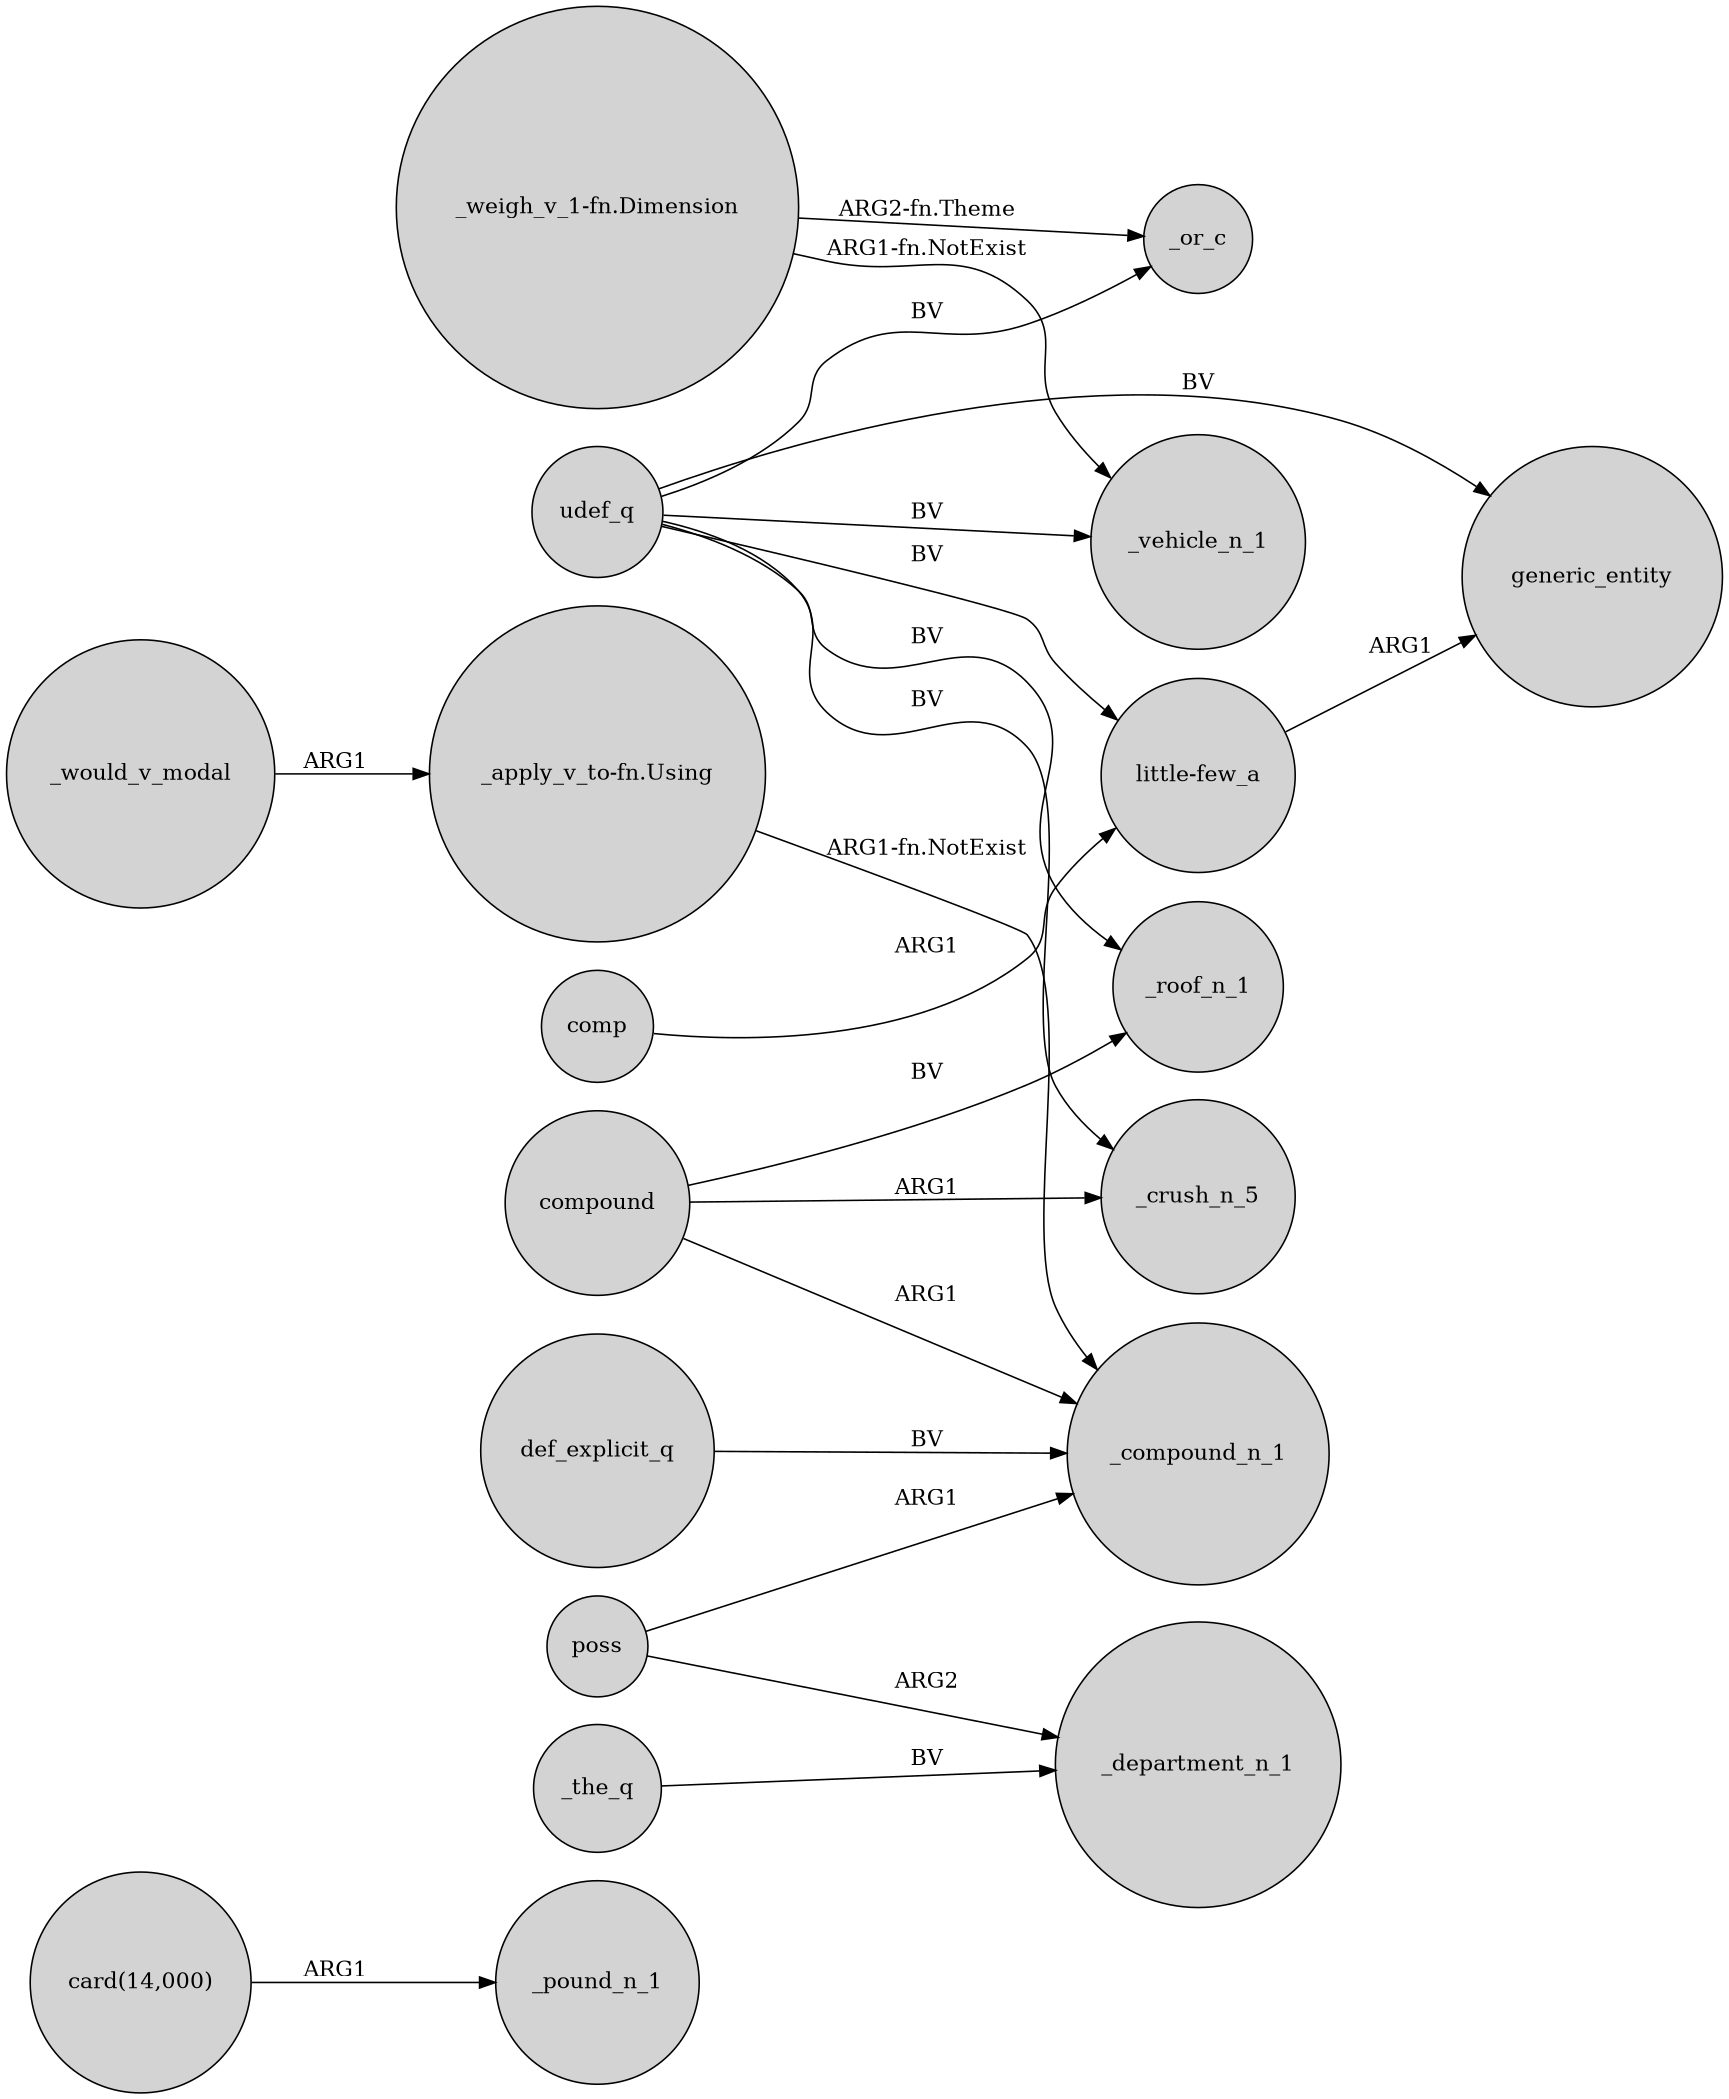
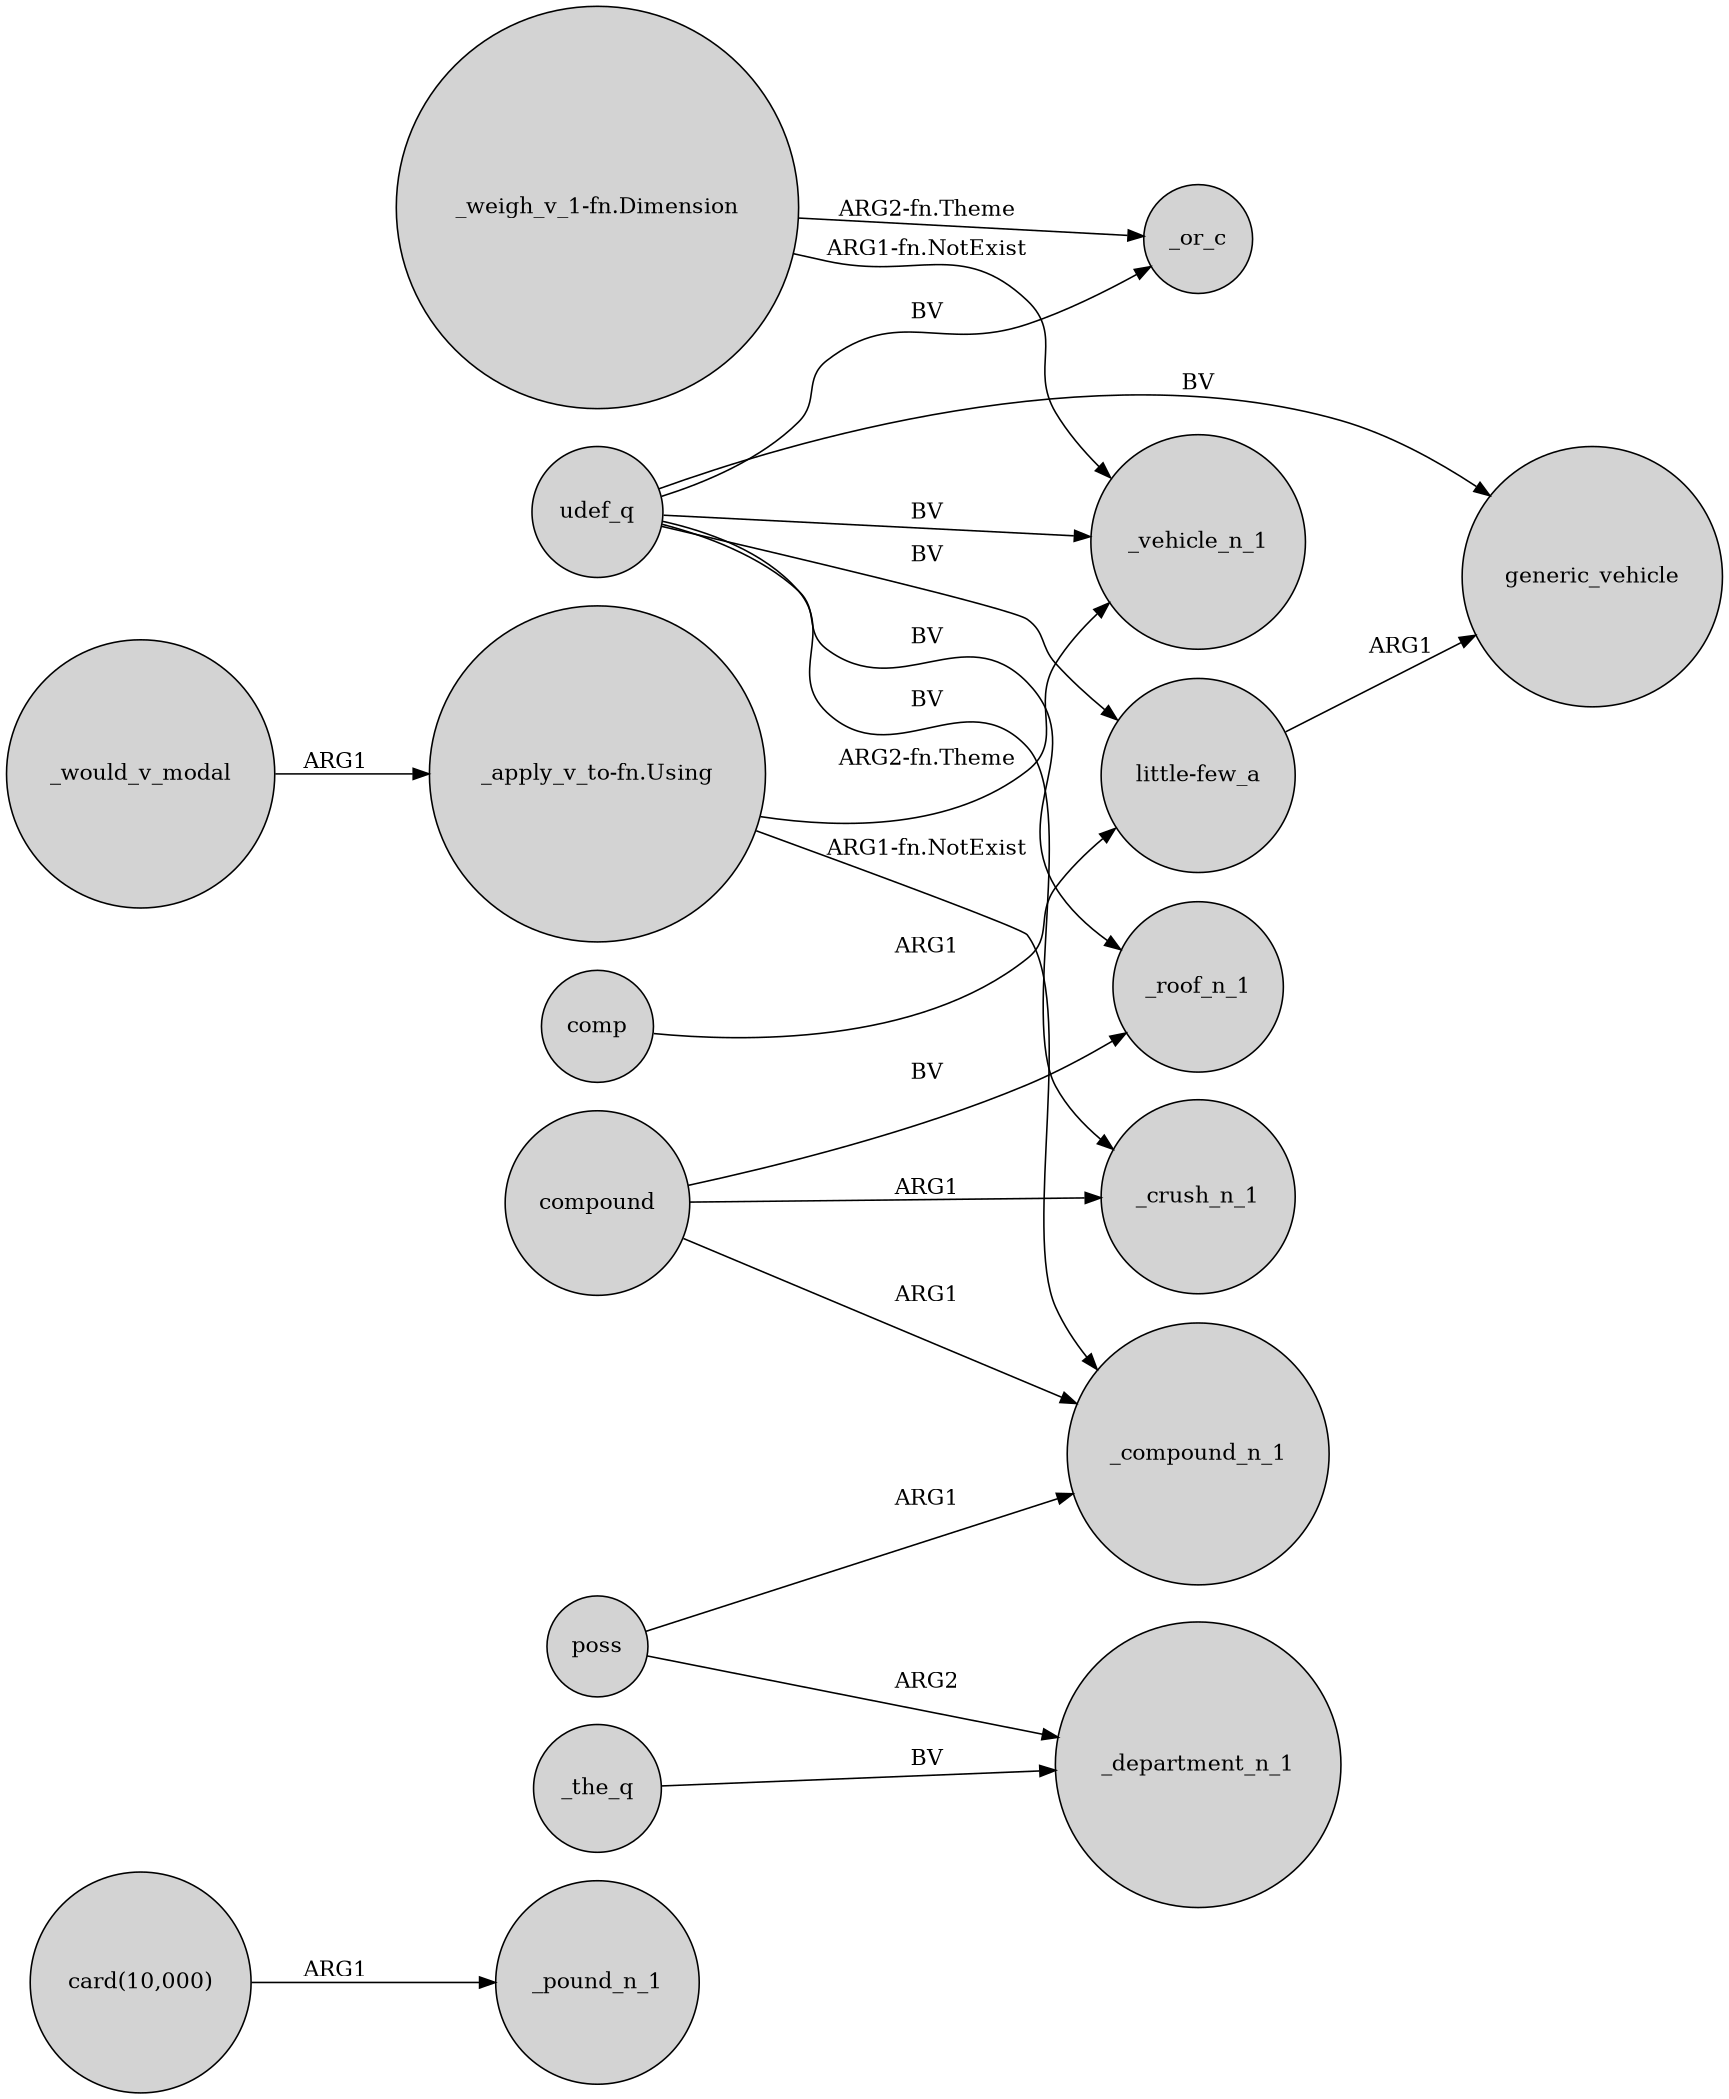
(1592, 577) -> (1592, 577)
none -> (985, 796)
(1198, 1197) -> (1198, 1197)
(597, 1451) -> none
(141, 1982) -> (141, 1982)
